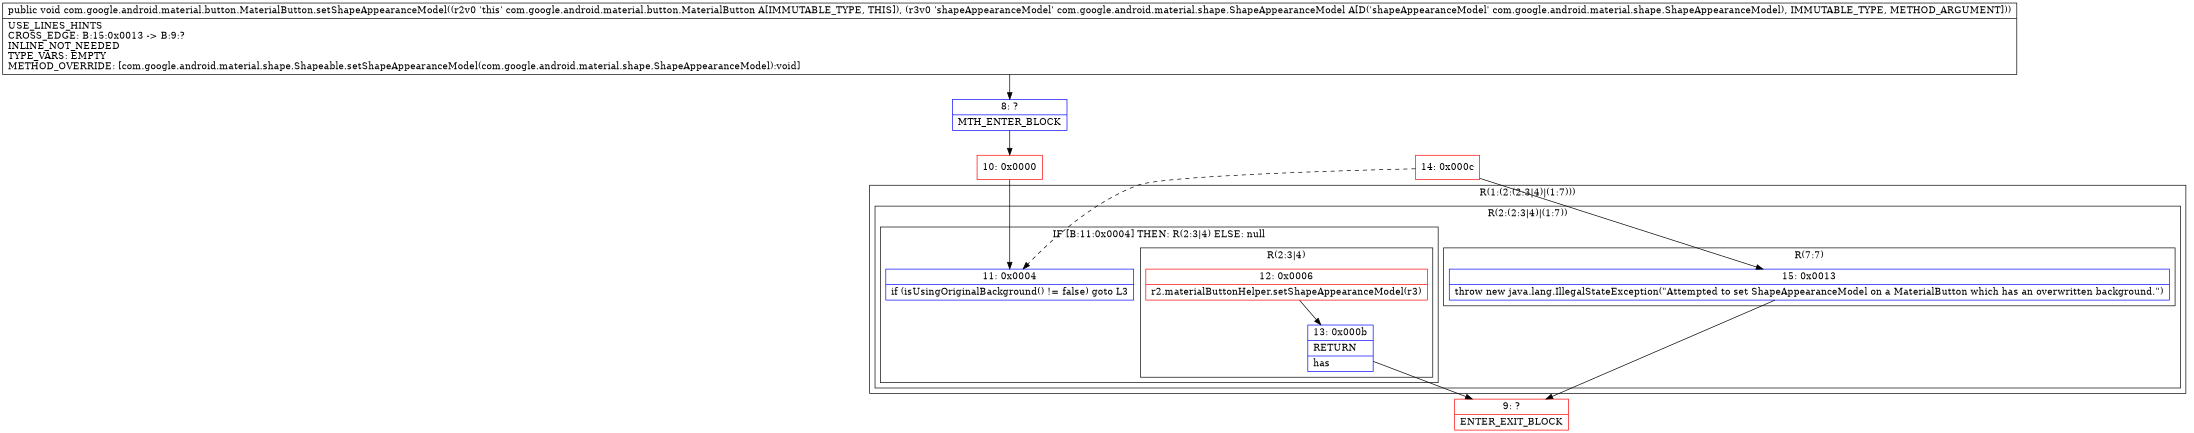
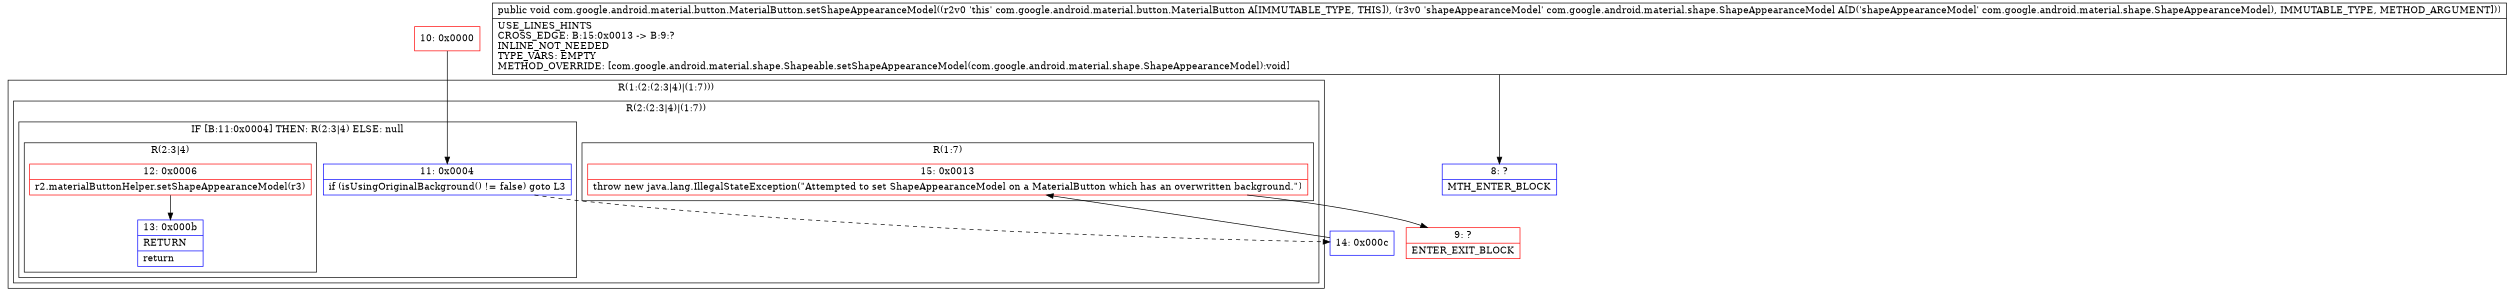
(1010, 139) -> none
(1448, 167) -> (1362, 243)
(1208, 177) -> (928, 227)
(1809, 256) -> (948, 151)
(1809, 285) -> (948, 180)
(1322, 363) -> (159, 258)
(1403, 373) -> none
